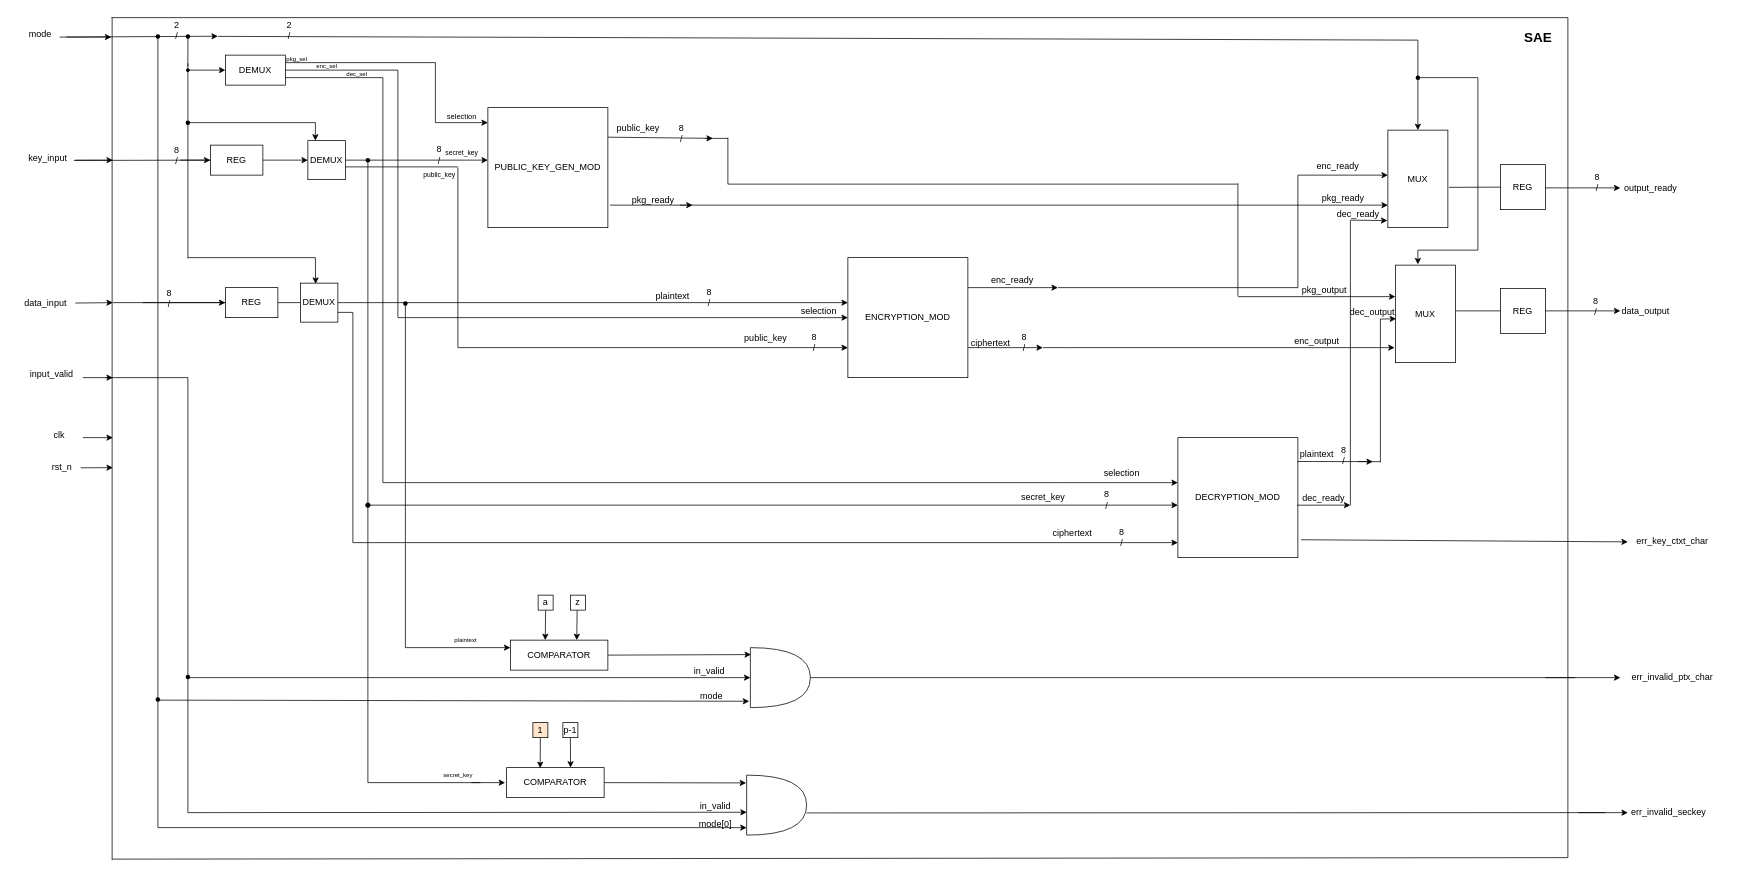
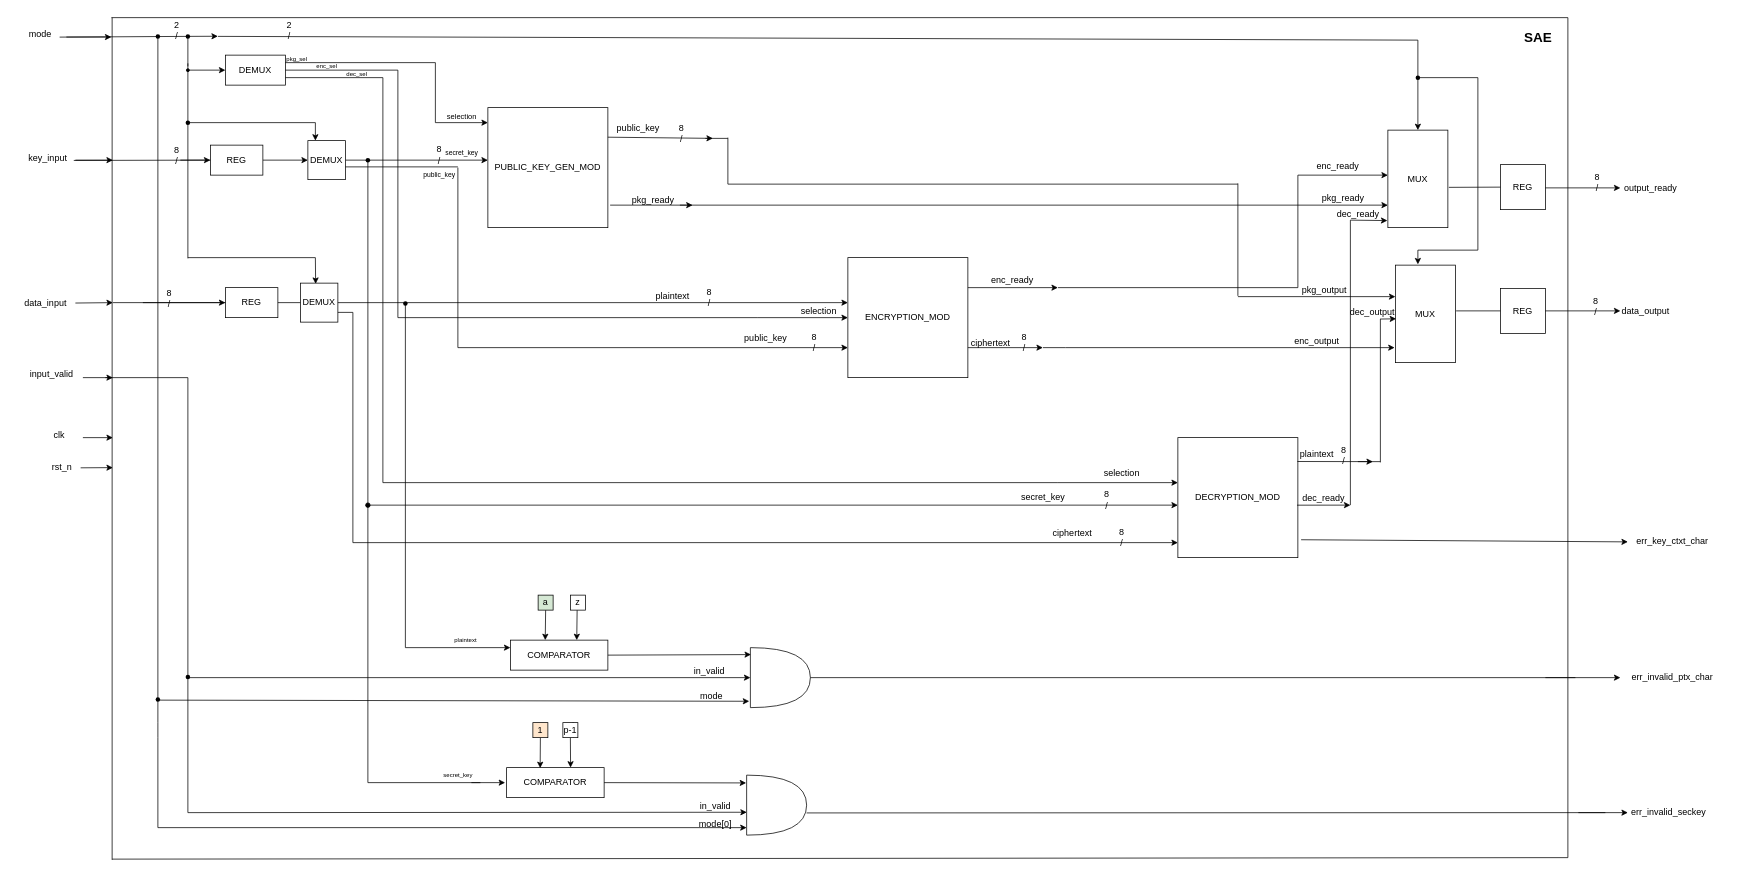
(546, 603) -> (546, 603)
